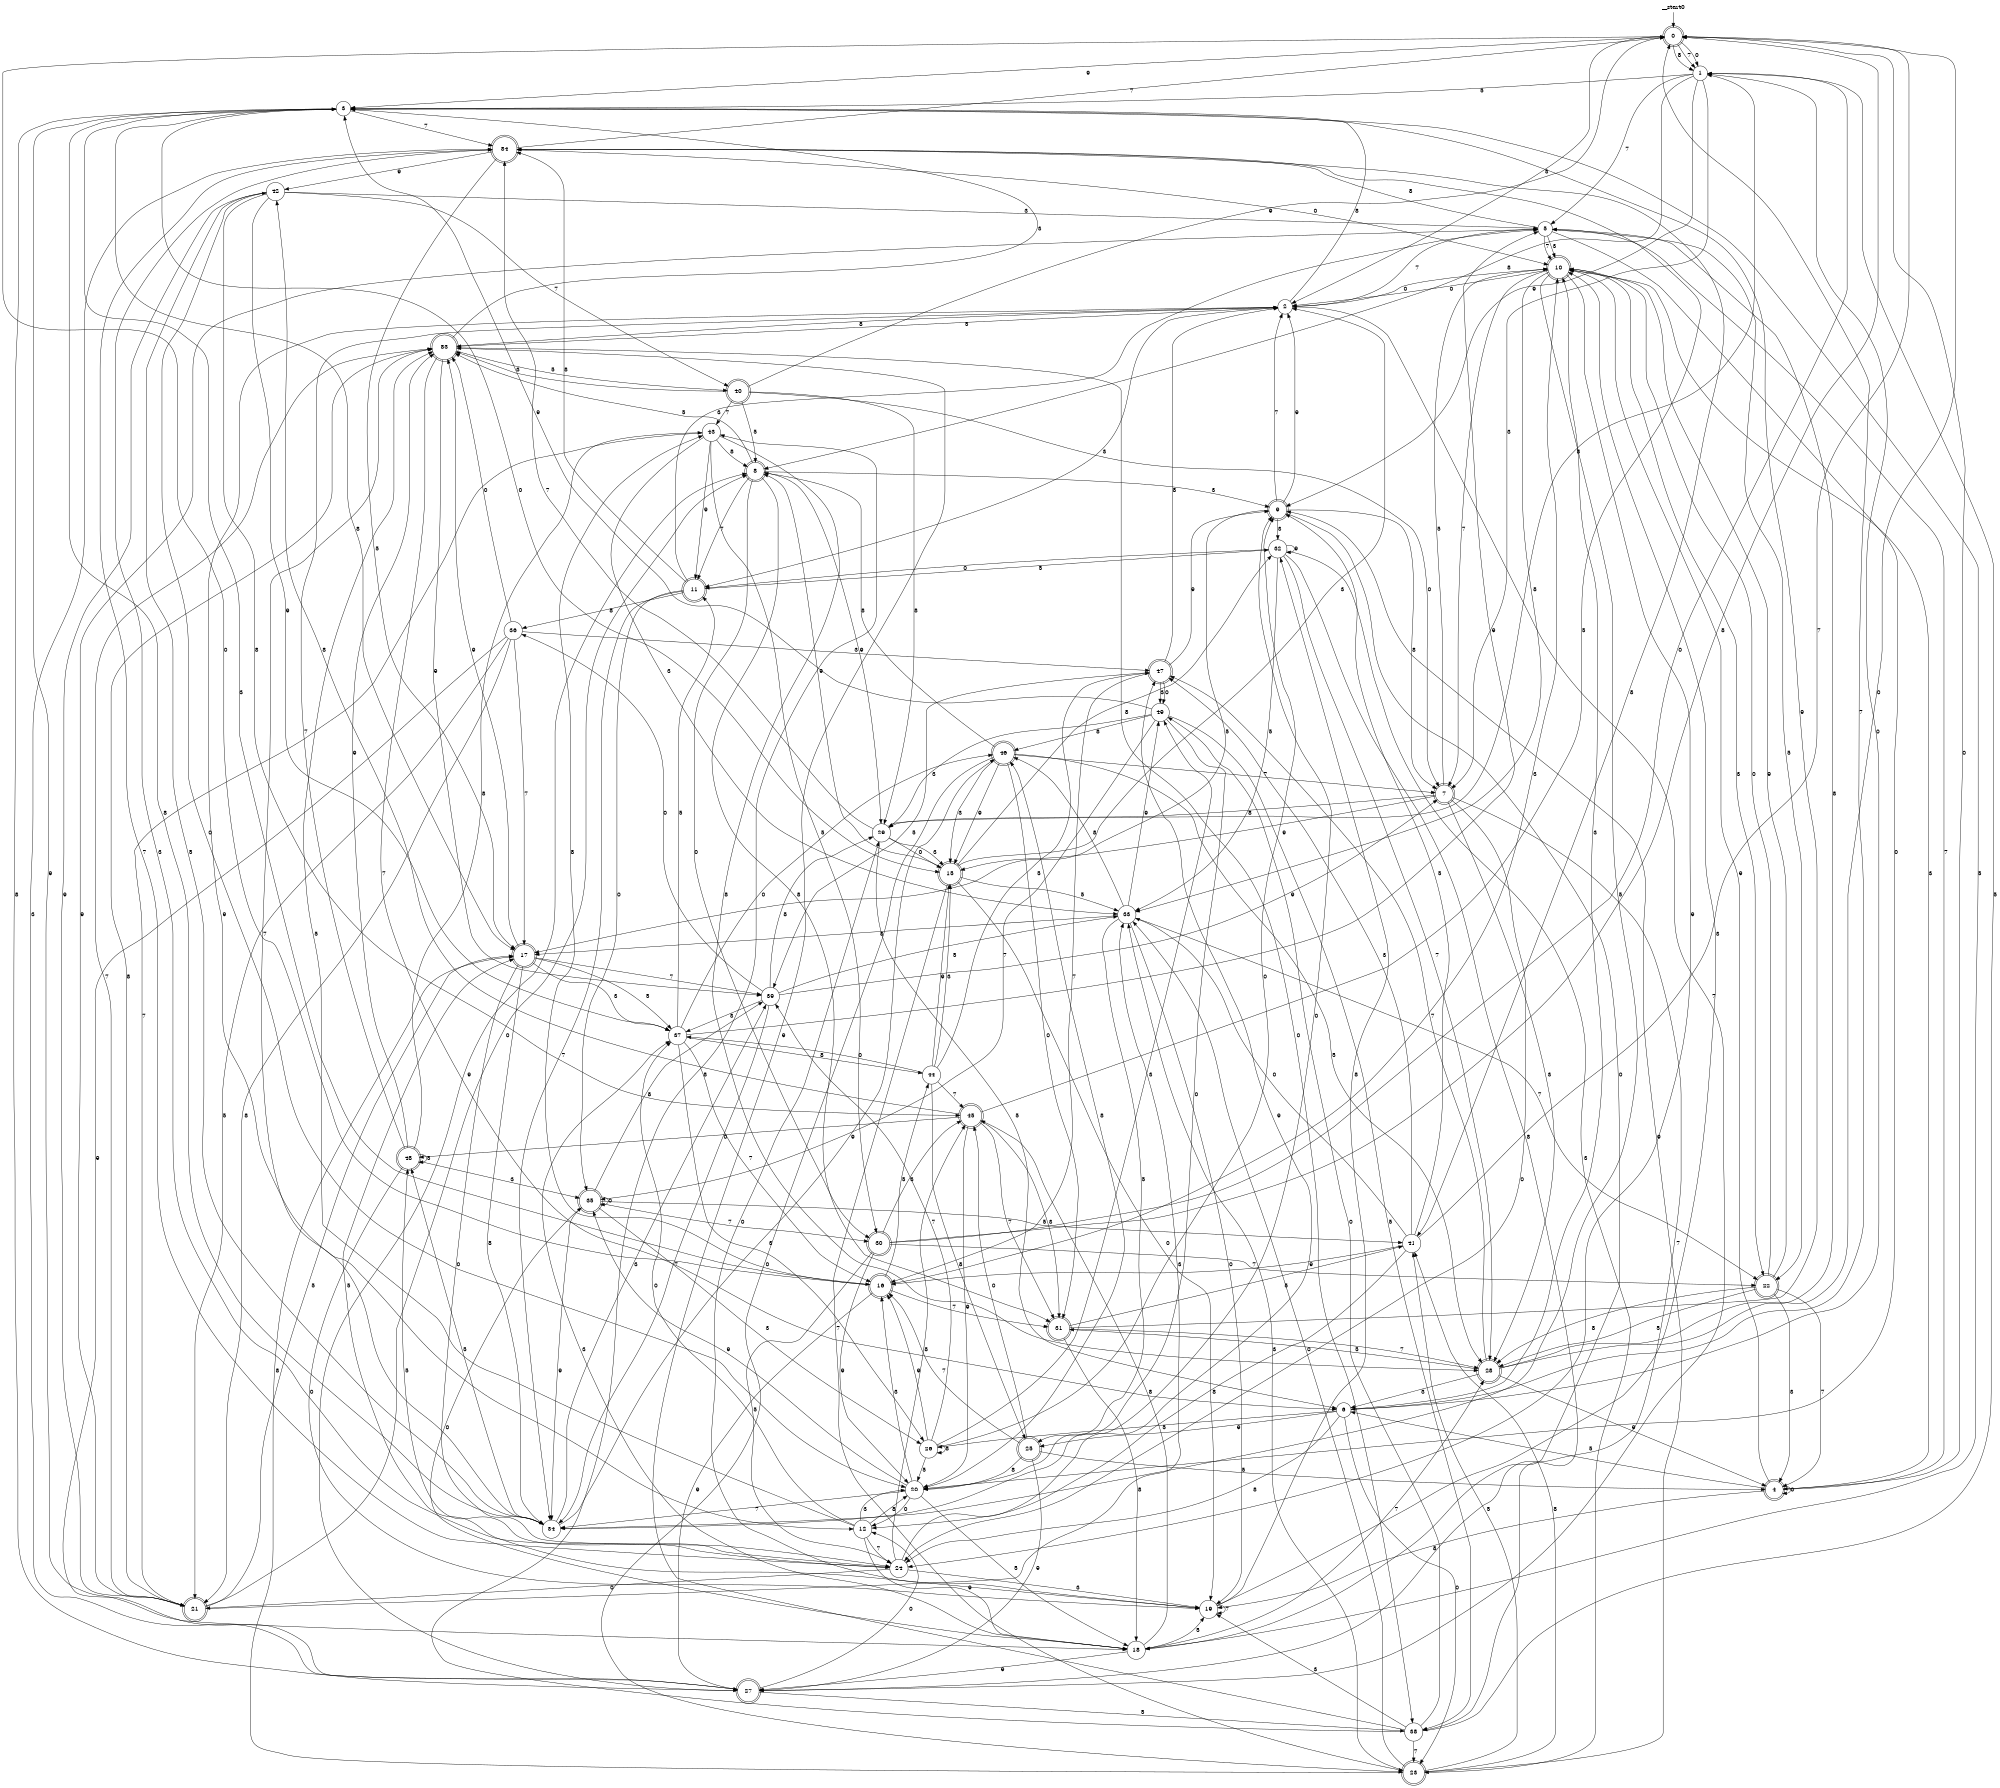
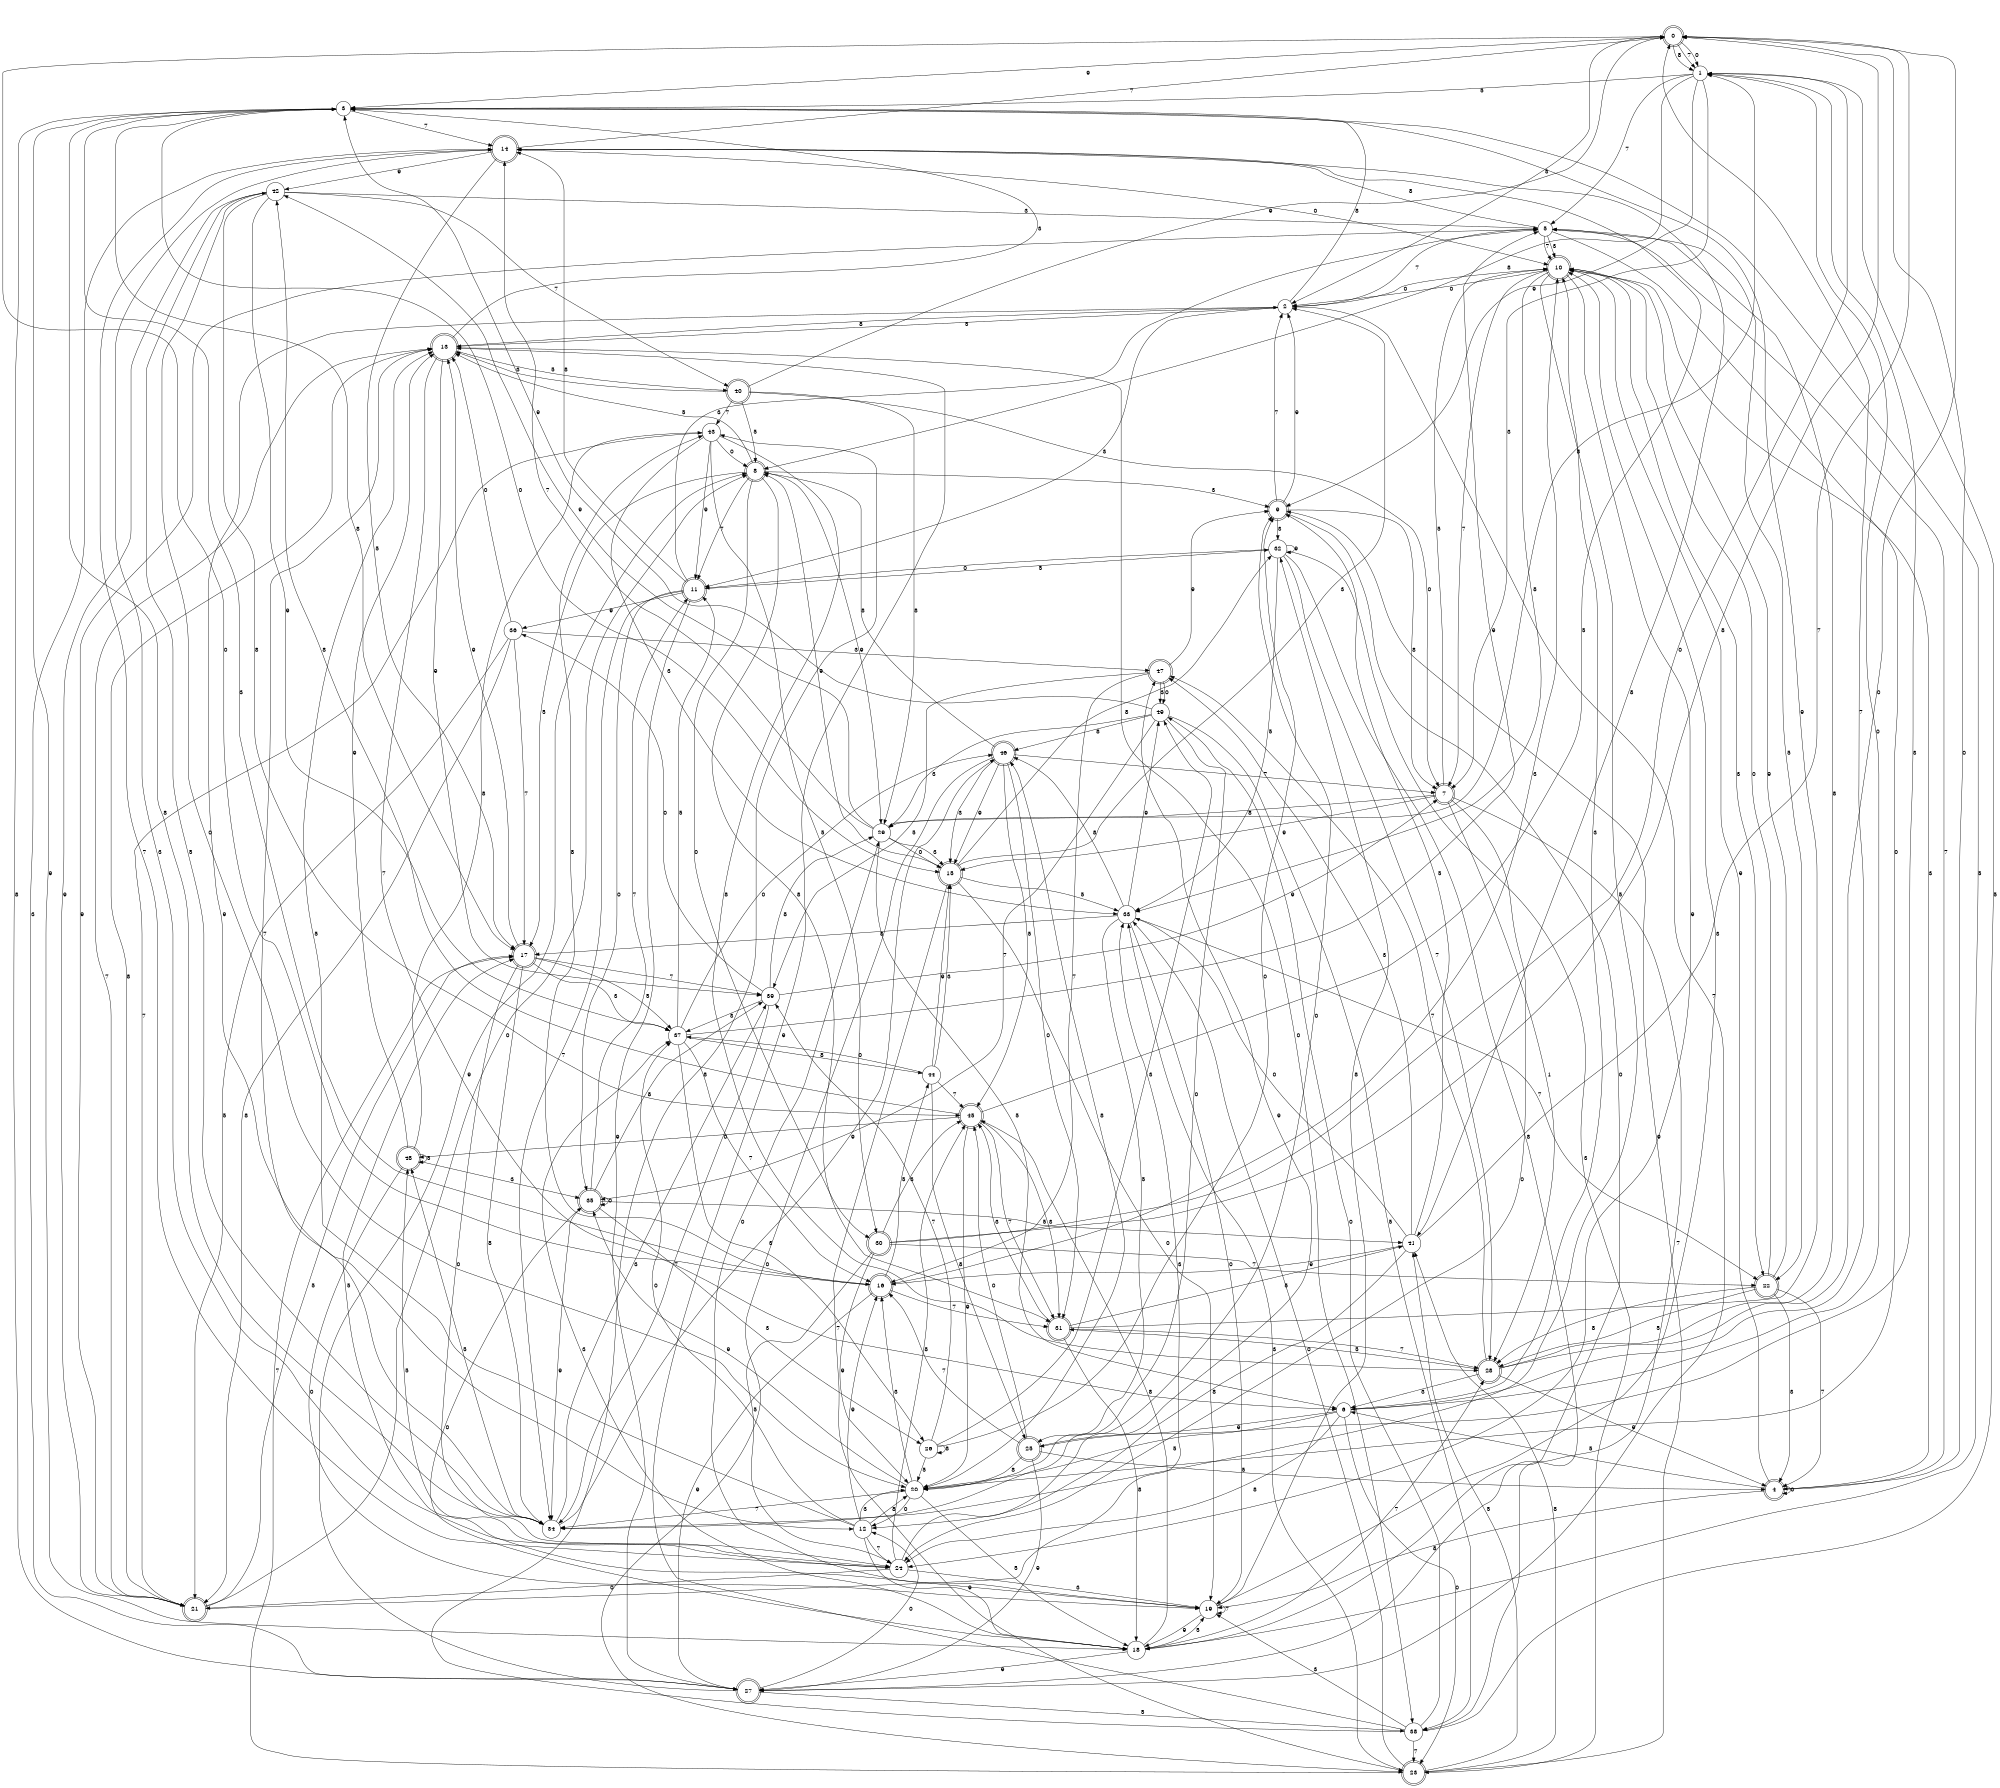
(1673, 8) -> none
(505, 149) -> (505, 149)
(395, 339) -> none
(444, 347) -> (444, 347)
(1172, 449) -> none
(732, 452) -> (732, 452)
none -> (582, 523)
(611, 611) -> (611, 611)
(1047, 855) -> none
(1013, 863) -> (552, 652)
(936, 948) -> none
(1304, 979) -> (1027, 937)
none -> (1910, 1063)
(1550, 1075) -> (1550, 1075)
(732, 1226) -> (633, 898)
none -> (997, 1230)
(94, 1364) -> (617, 1180)
(913, 1368) -> (850, 1409)
(278, 1371) -> (278, 1371)
(1149, 1426) -> (1142, 1444)
none -> (1176, 1632)
